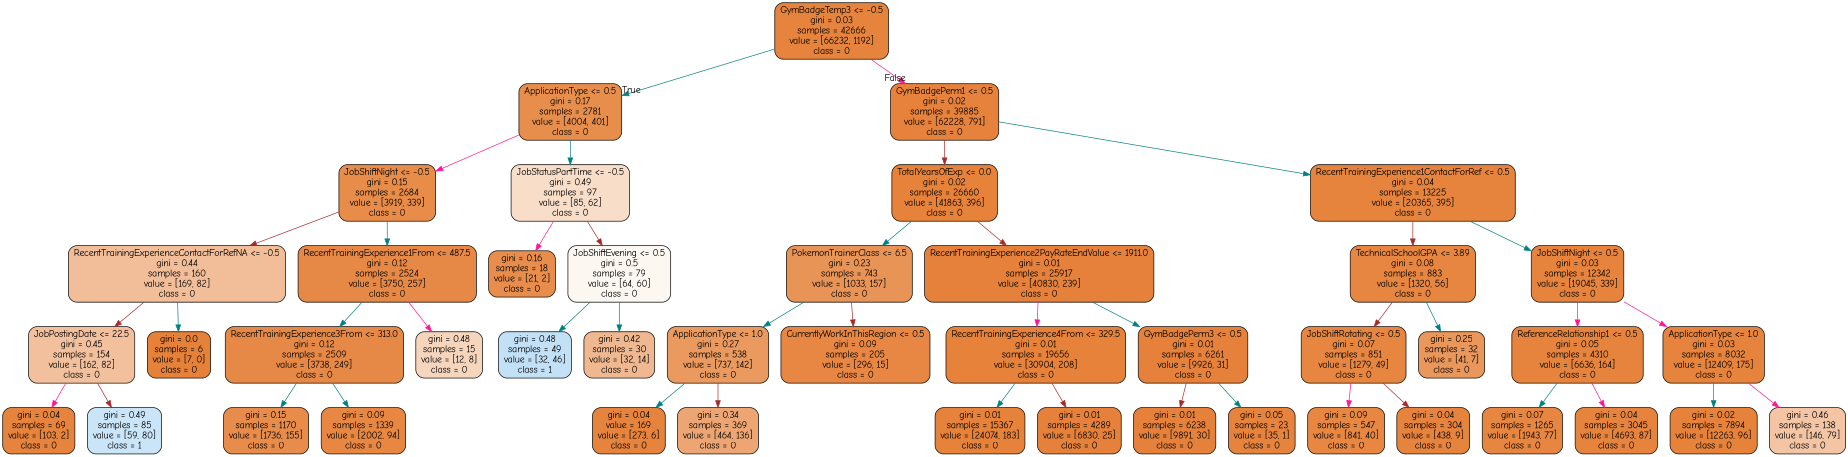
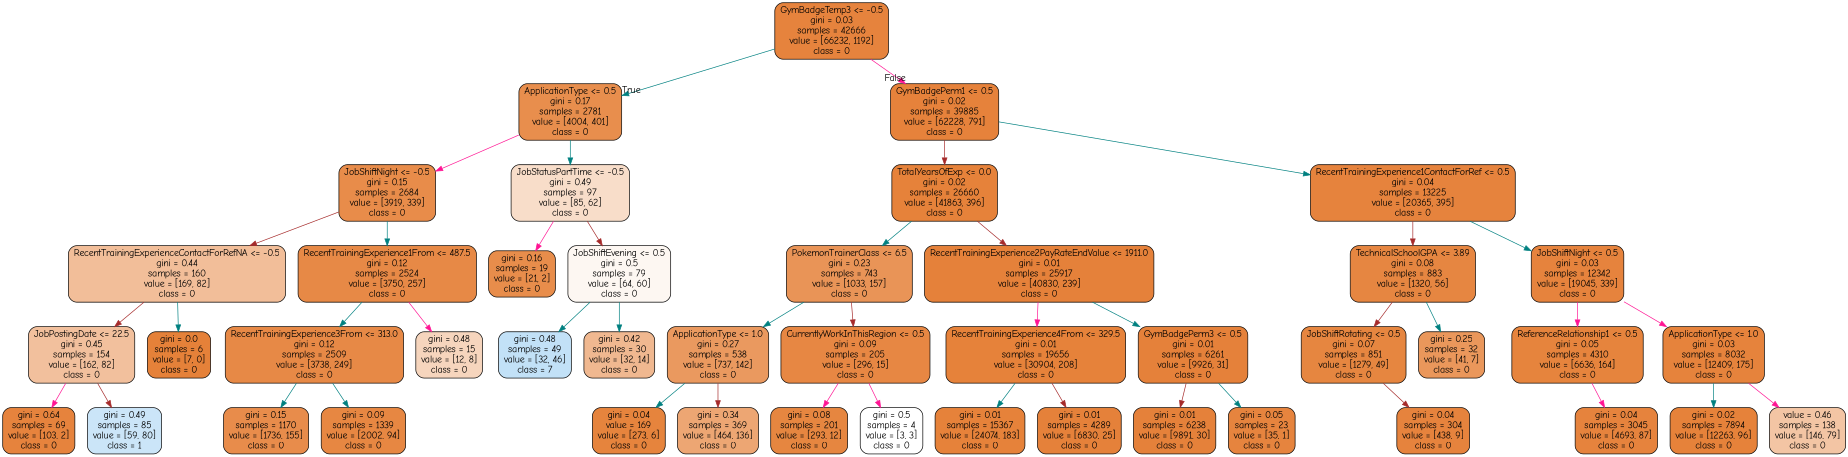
(522, 274) -> (522, 274)
(535, 355) -> (535, 355)
(39, 431) -> (39, 431)
none -> (809, 431)
none -> (892, 431)
(1346, 431) -> none
(1522, 431) -> none
(1808, 431) -> (1808, 431)
